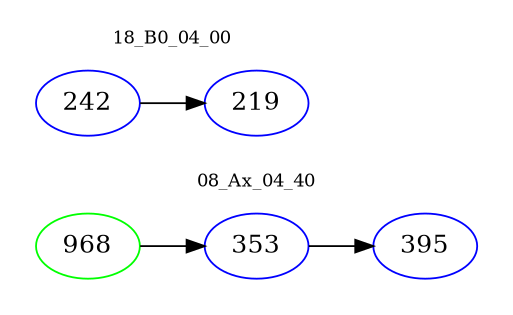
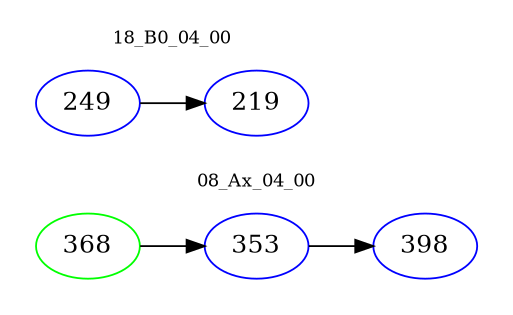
(88, 103) -> (88, 103)
(257, 182) -> (257, 182)
(88, 246) -> (88, 246)
(425, 246) -> (425, 246)
